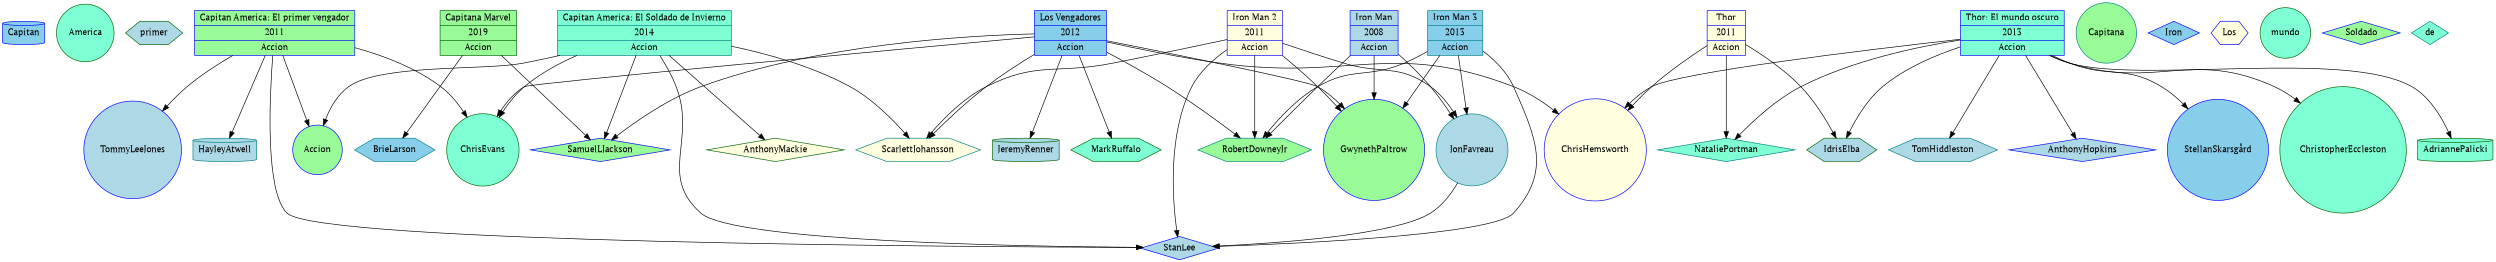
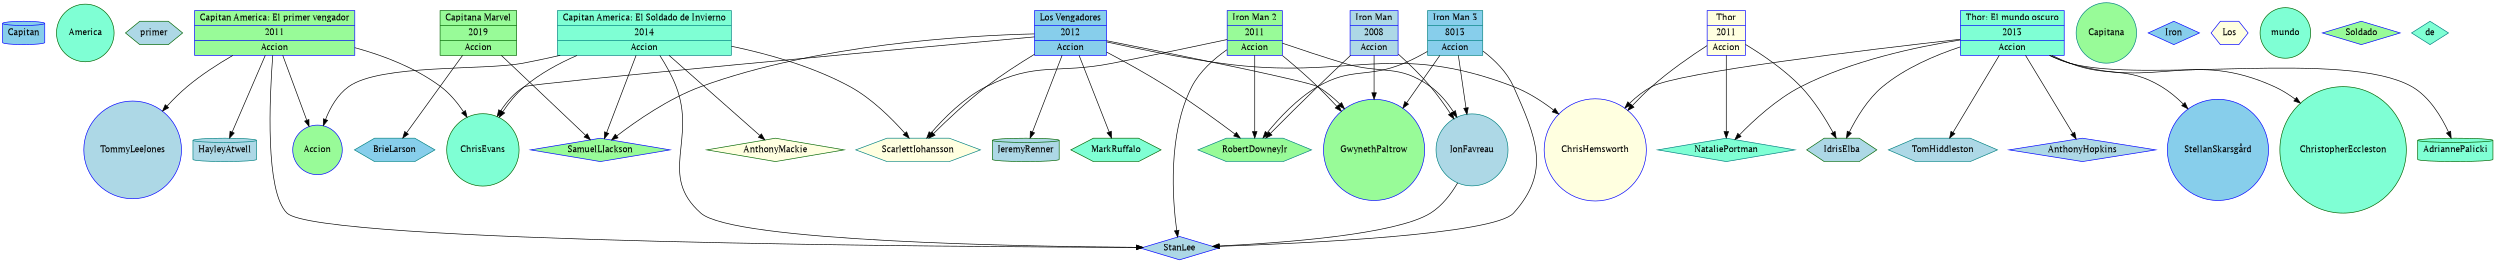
(1255, 33) -> (1255, 33)
(1455, 33) -> (1455, 33)
